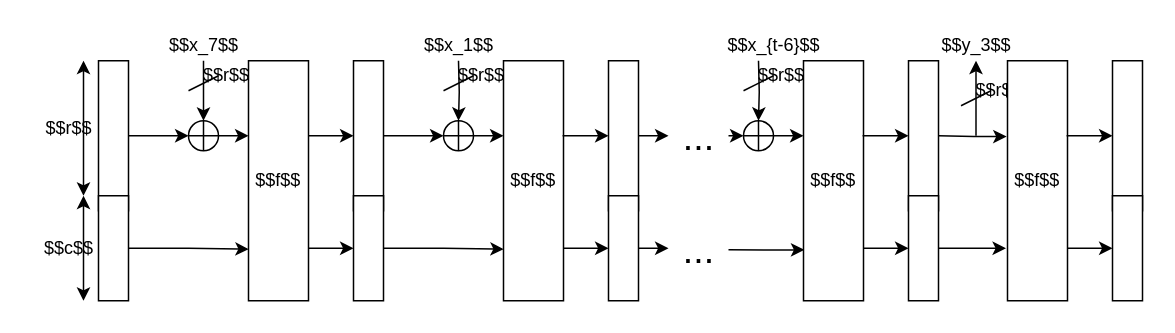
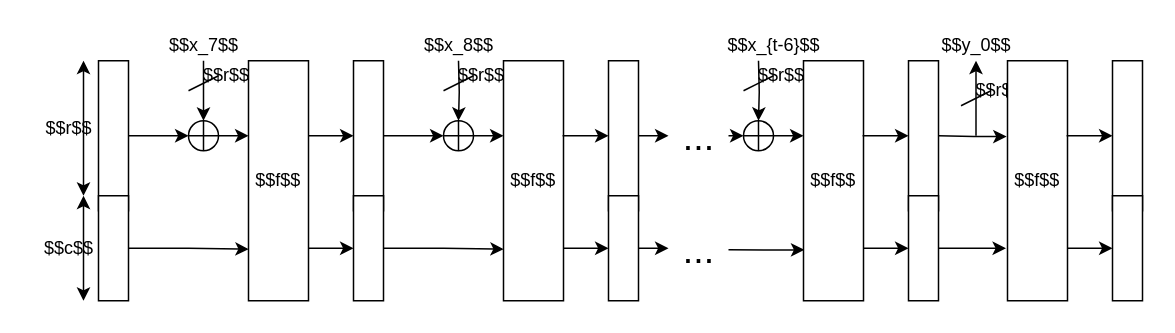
(459, 46) -> (459, 46)
(977, 46) -> (977, 46)
